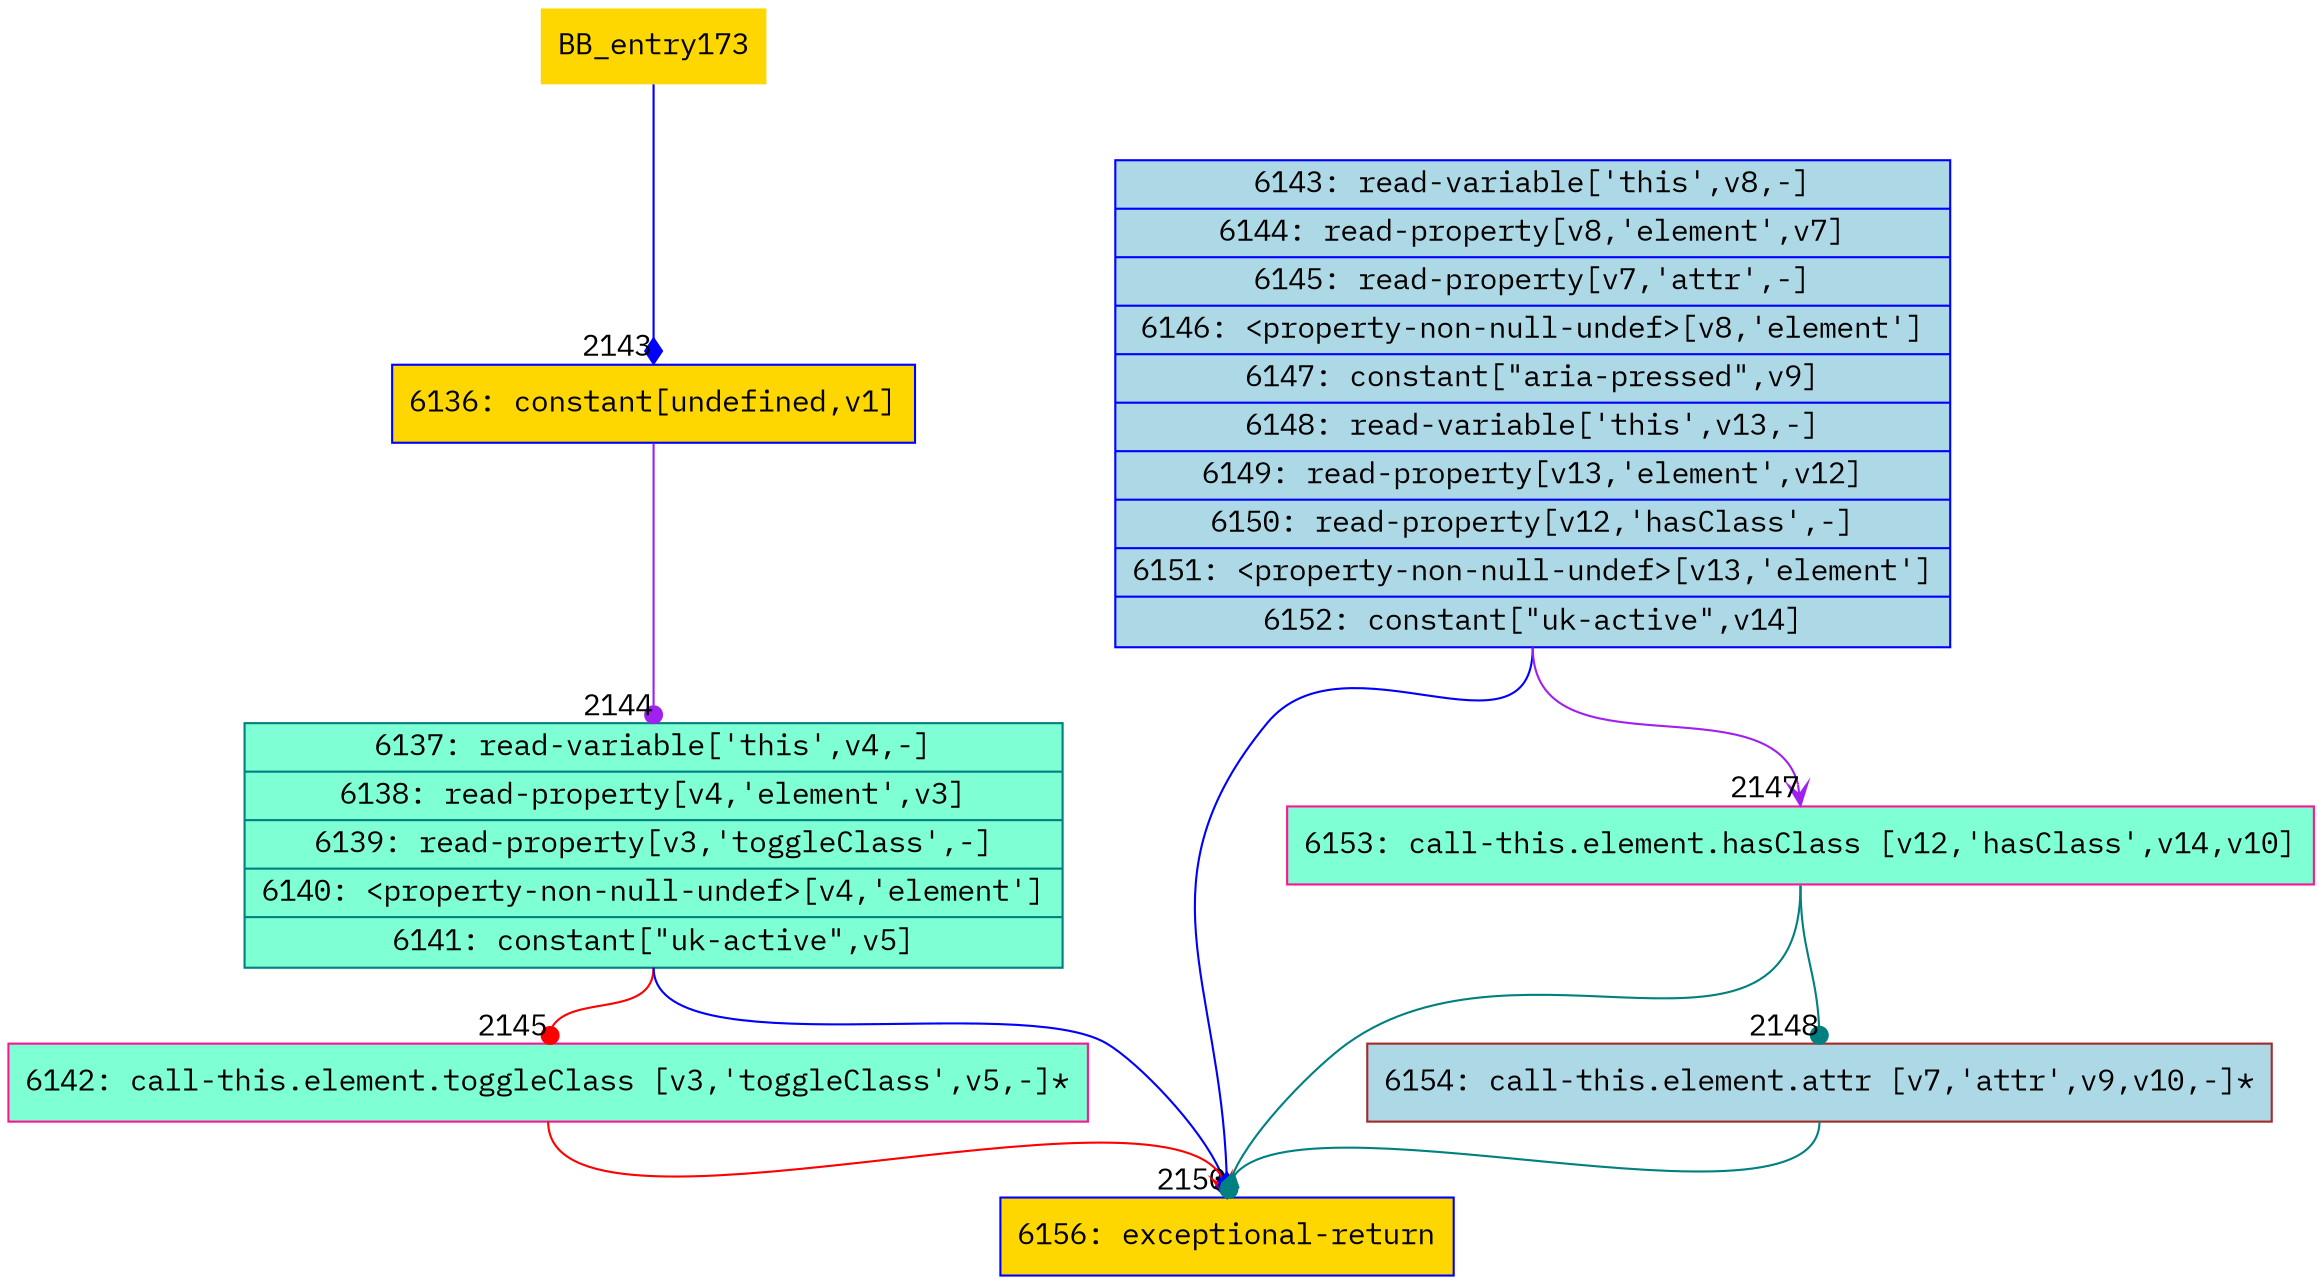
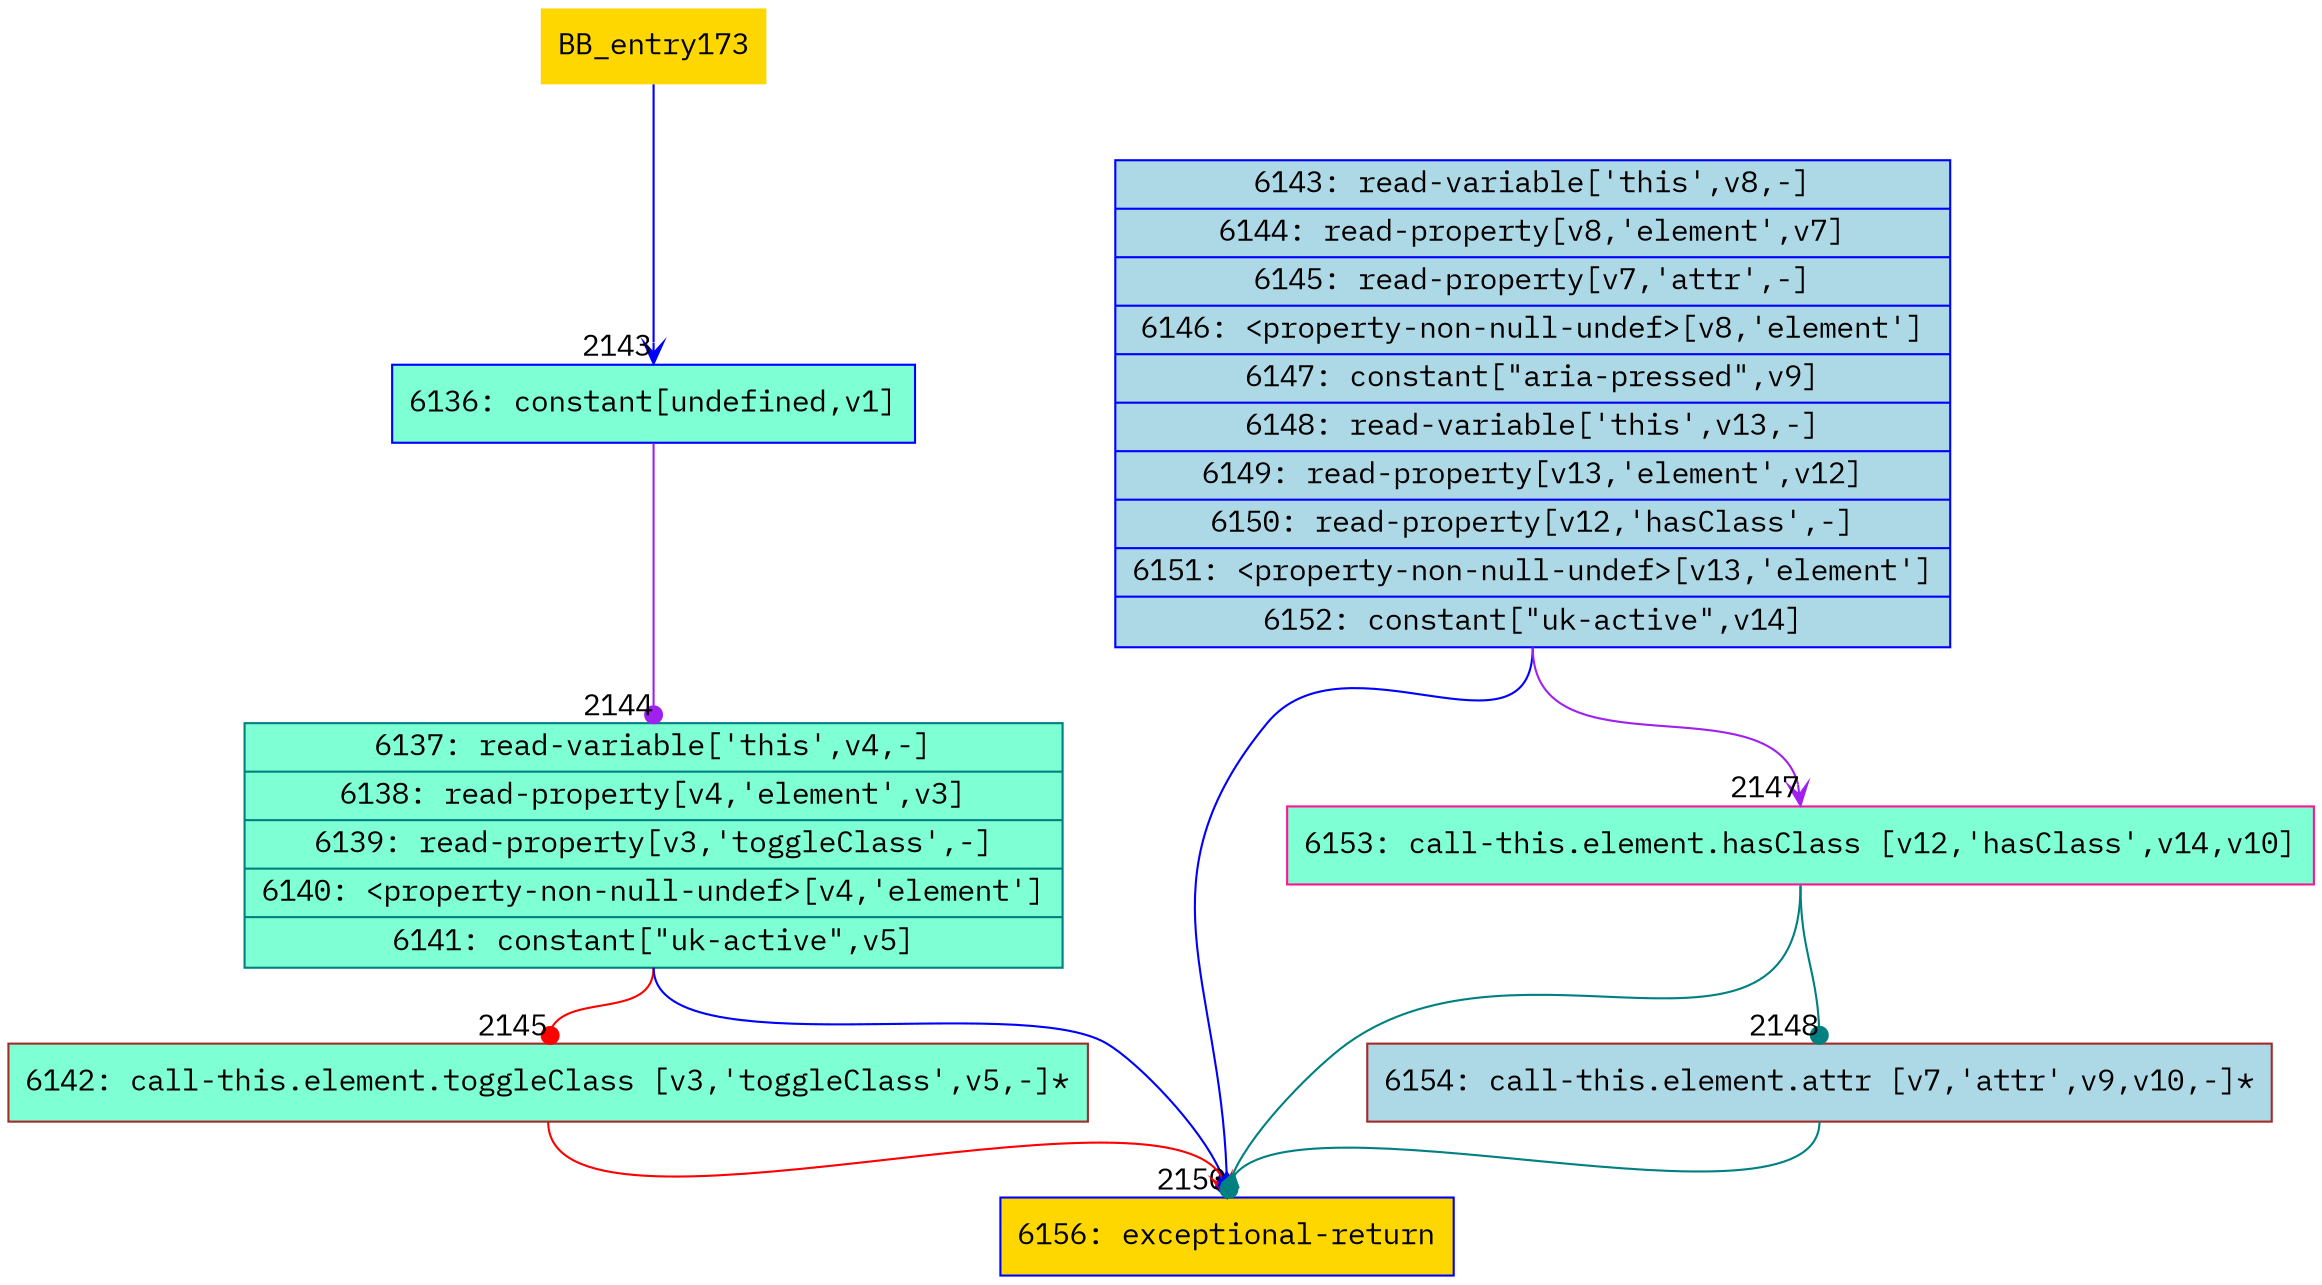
(654, 213) -> (654, 213)
(654, 404) -> (654, 404)
(548, 1083) -> (548, 1083)
